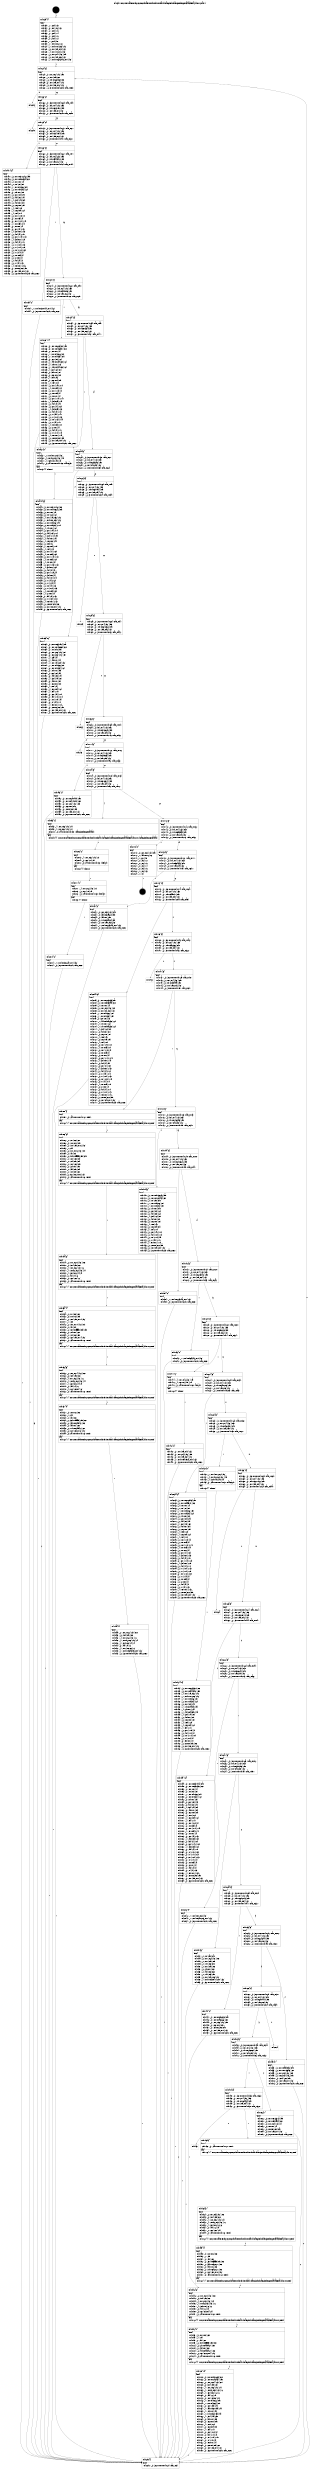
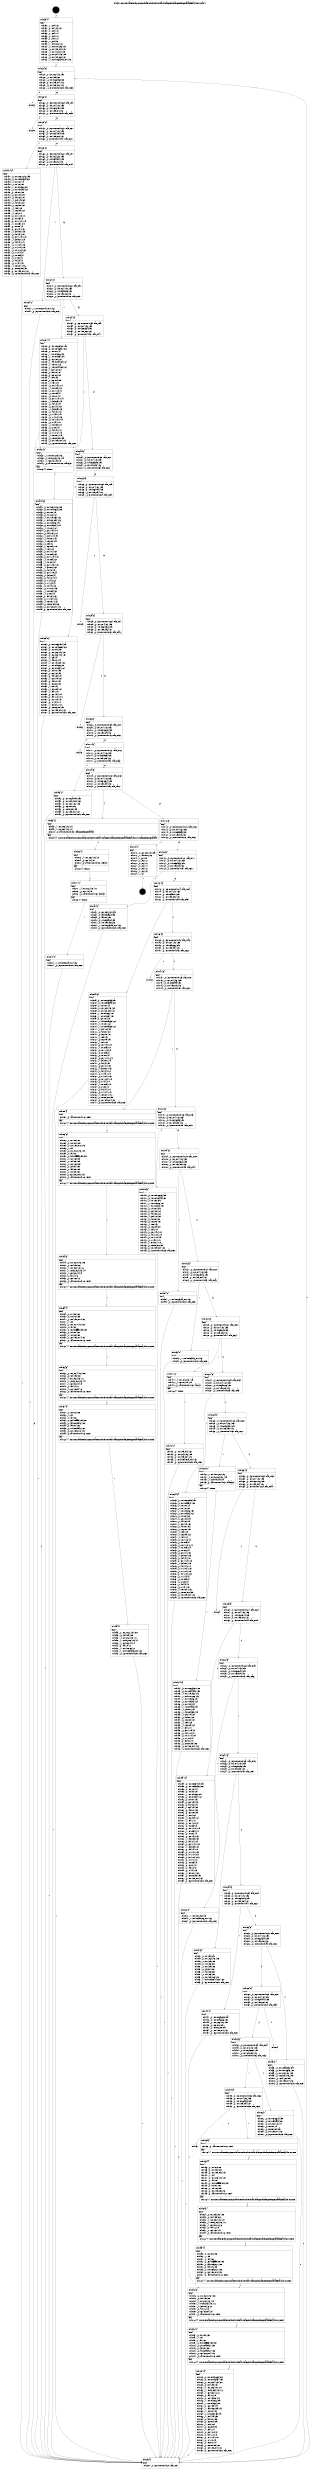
none -> (248, 2181)
